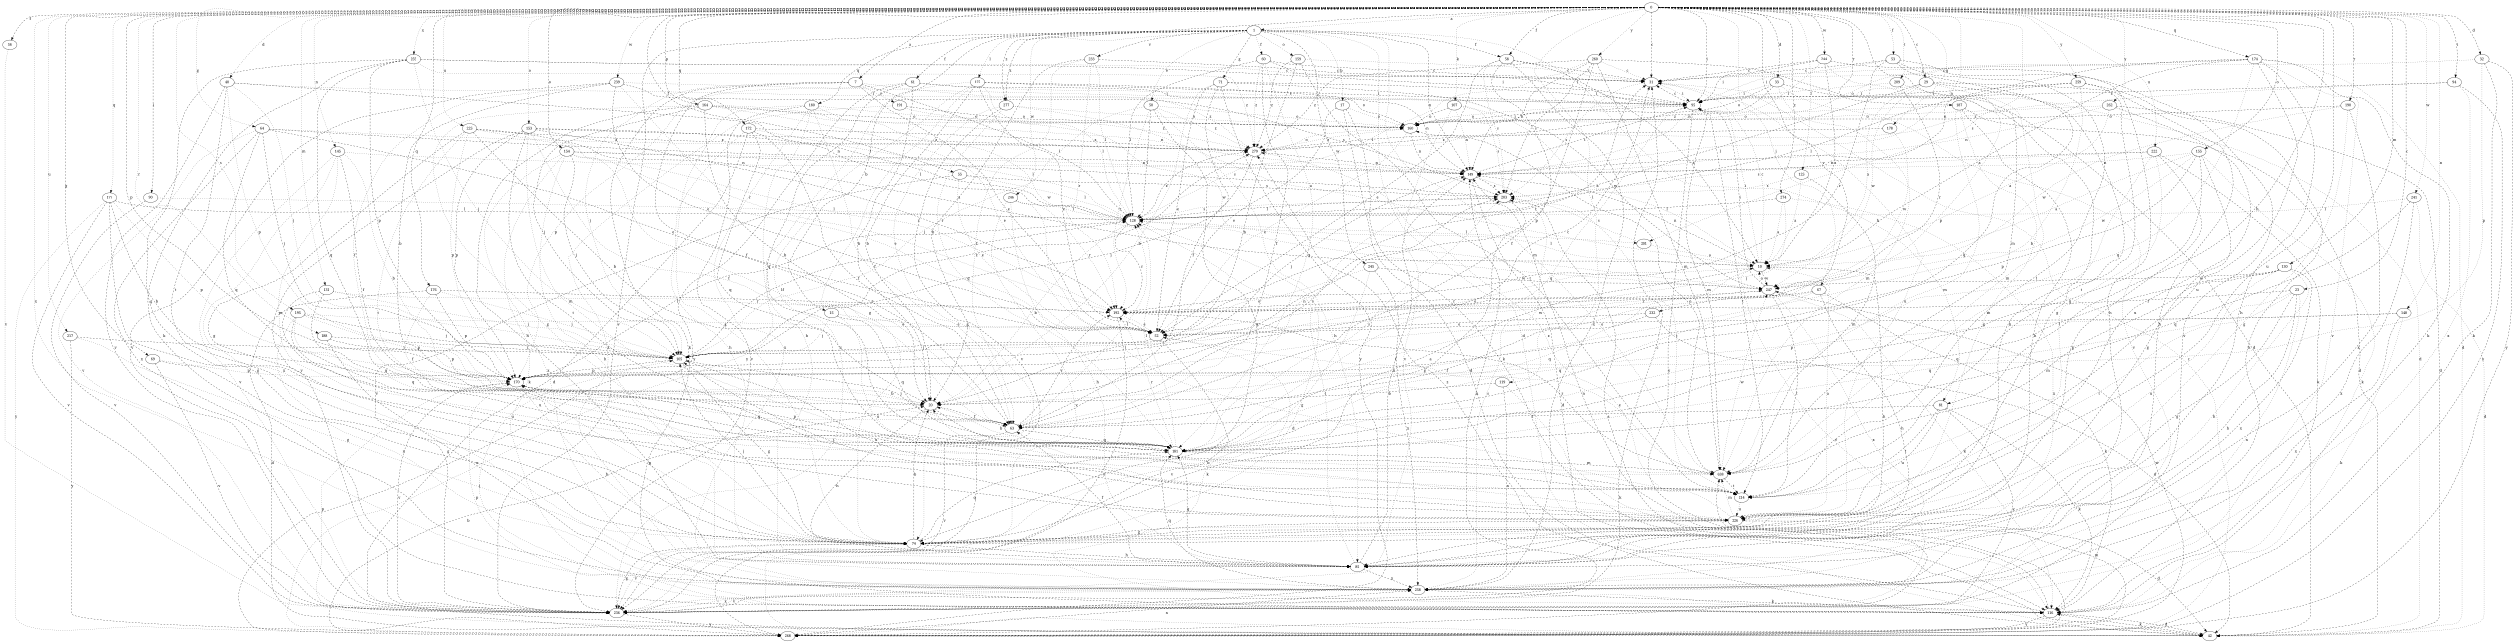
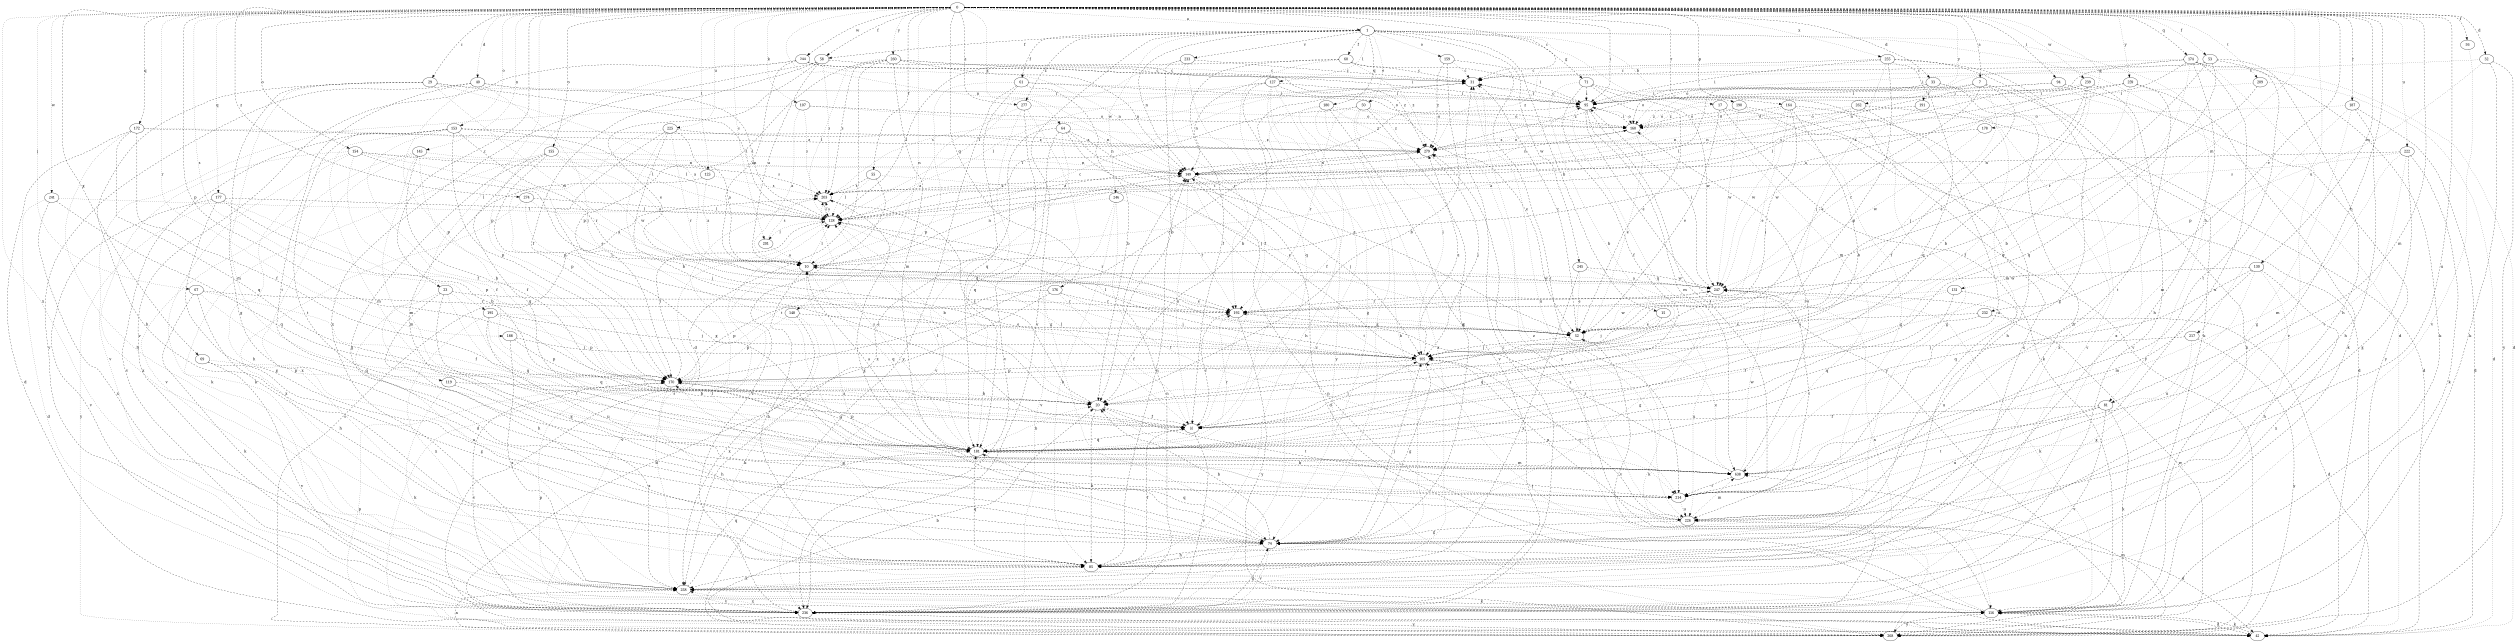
(1258, 44) -> (1355, 43)
(151, 198) -> none
